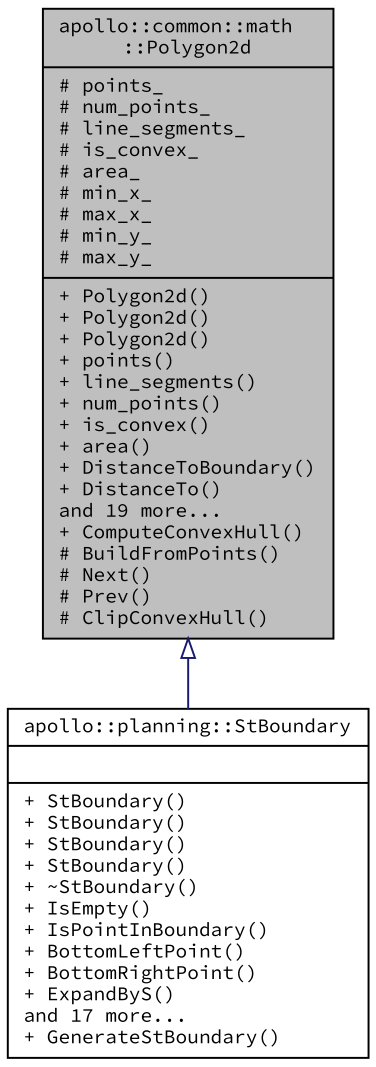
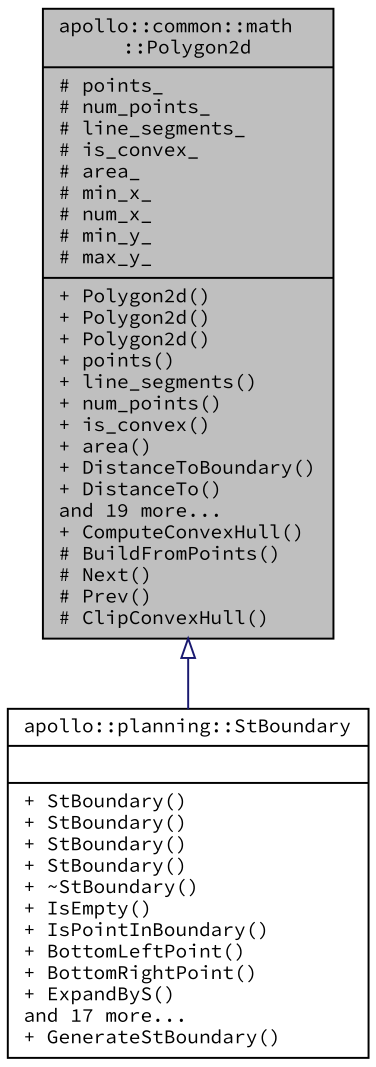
(106, 215) -> (106, 215)
